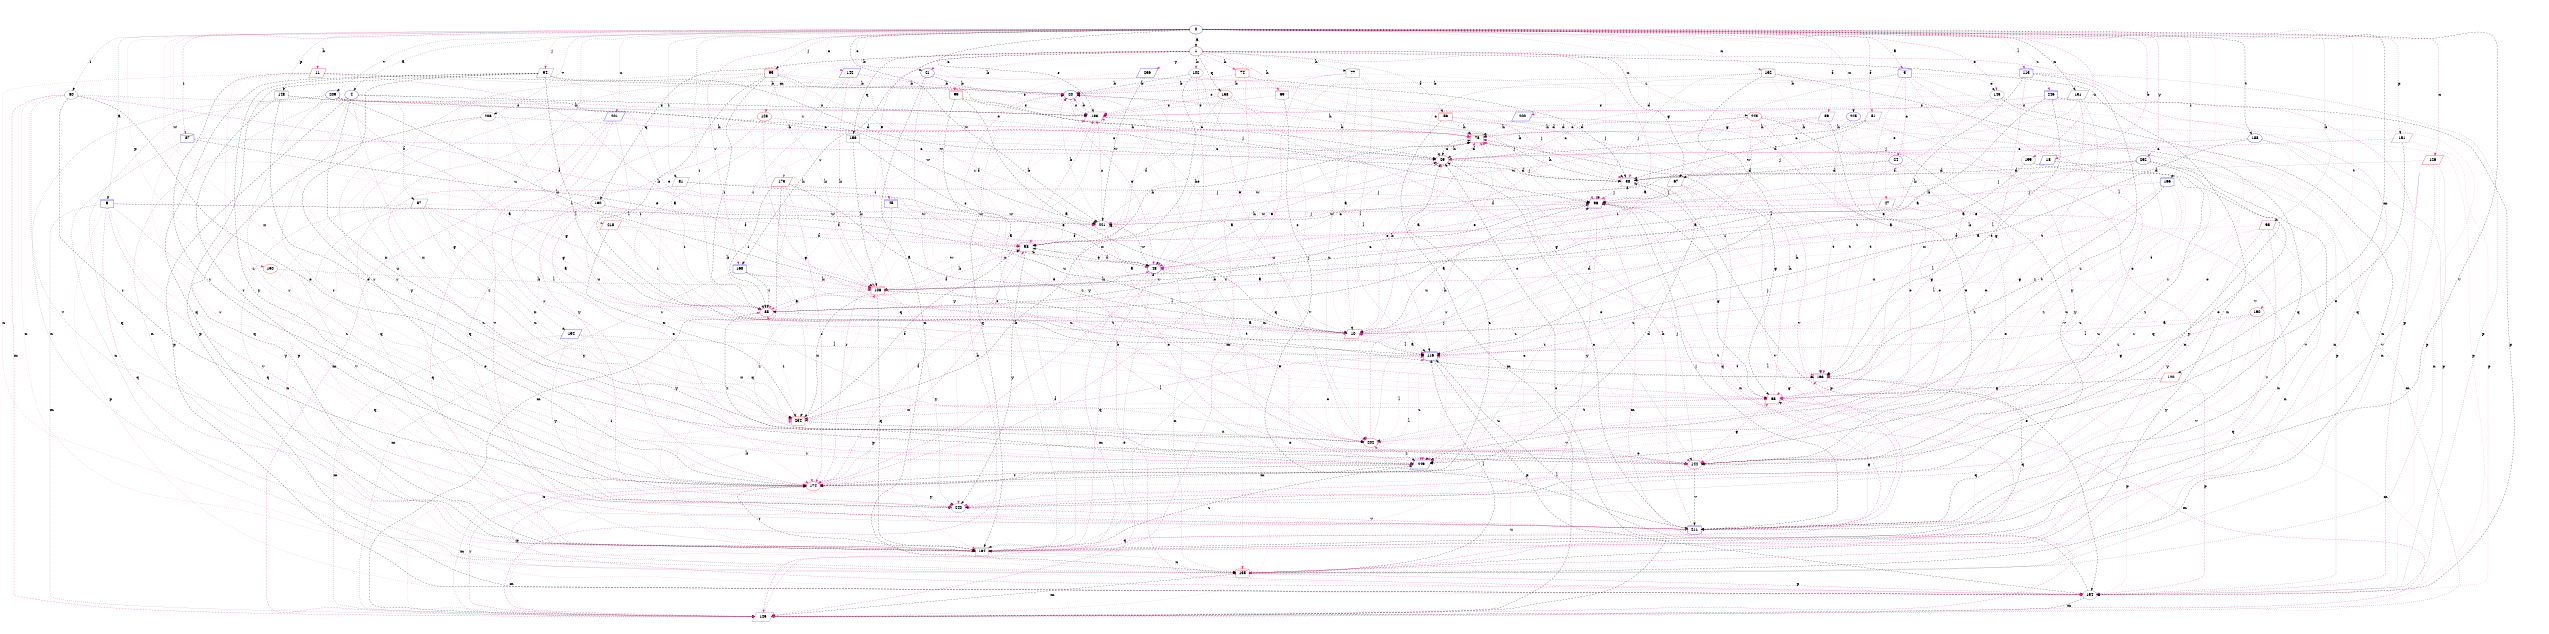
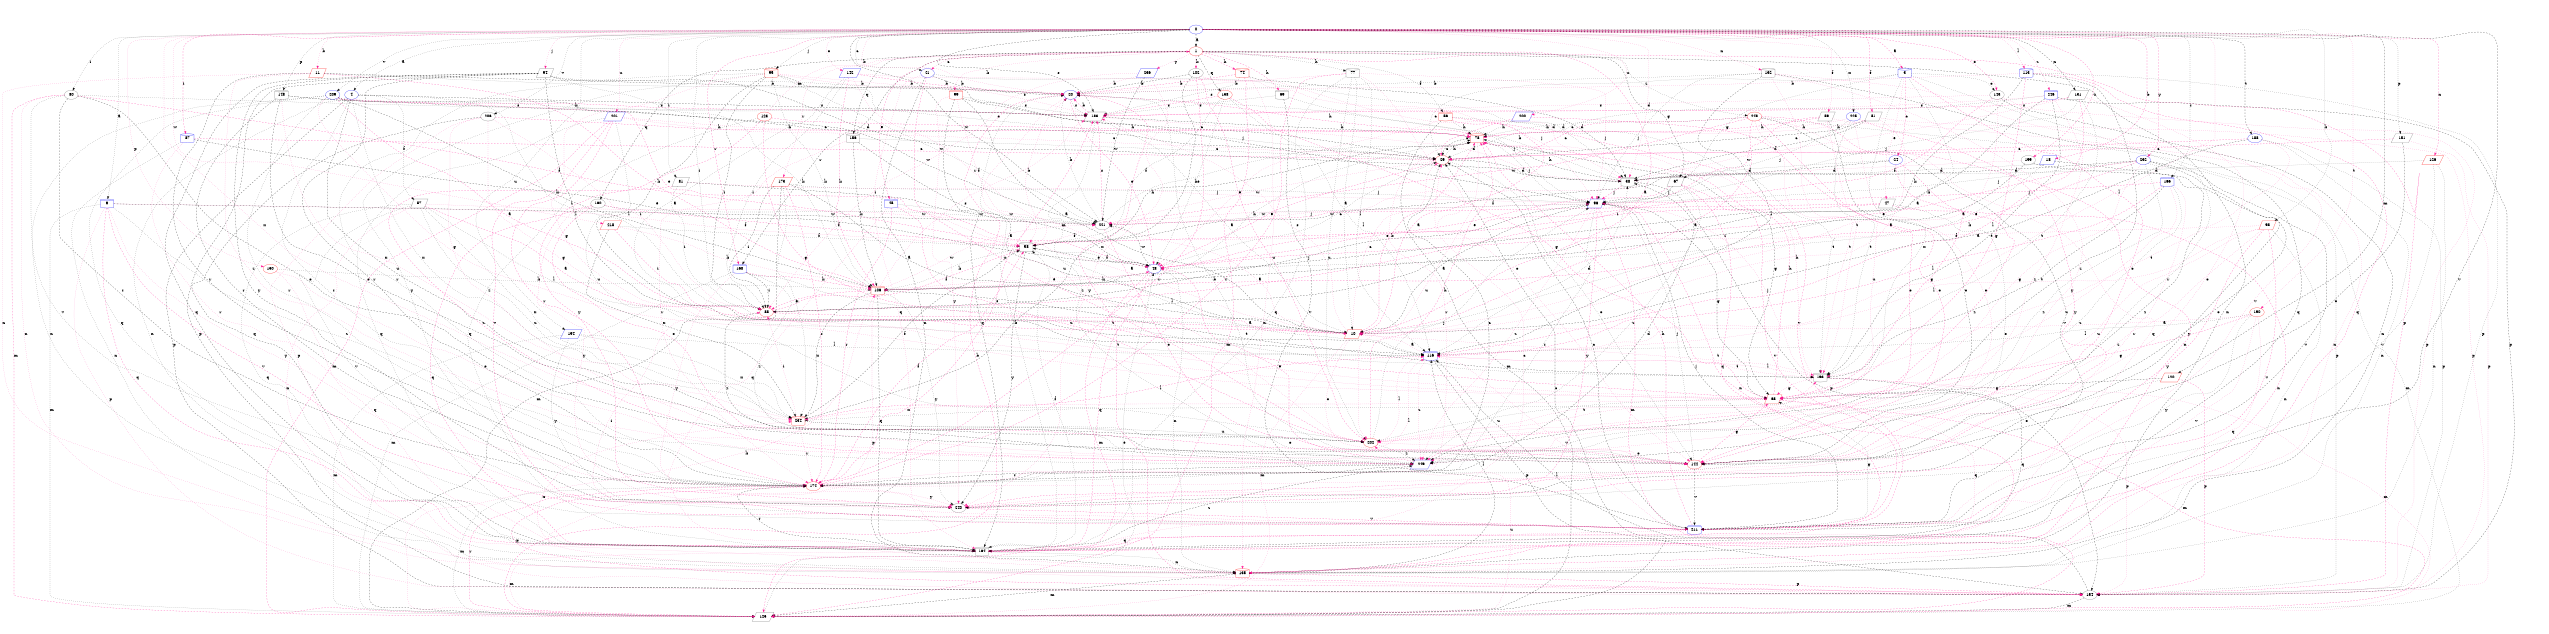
(966, 54) -> (881, 60)
none -> (1477, 129)
(751, 138) -> (751, 138)
(1063, 225) -> (1063, 225)
(1391, 342) -> none
(1118, 345) -> (1118, 345)
